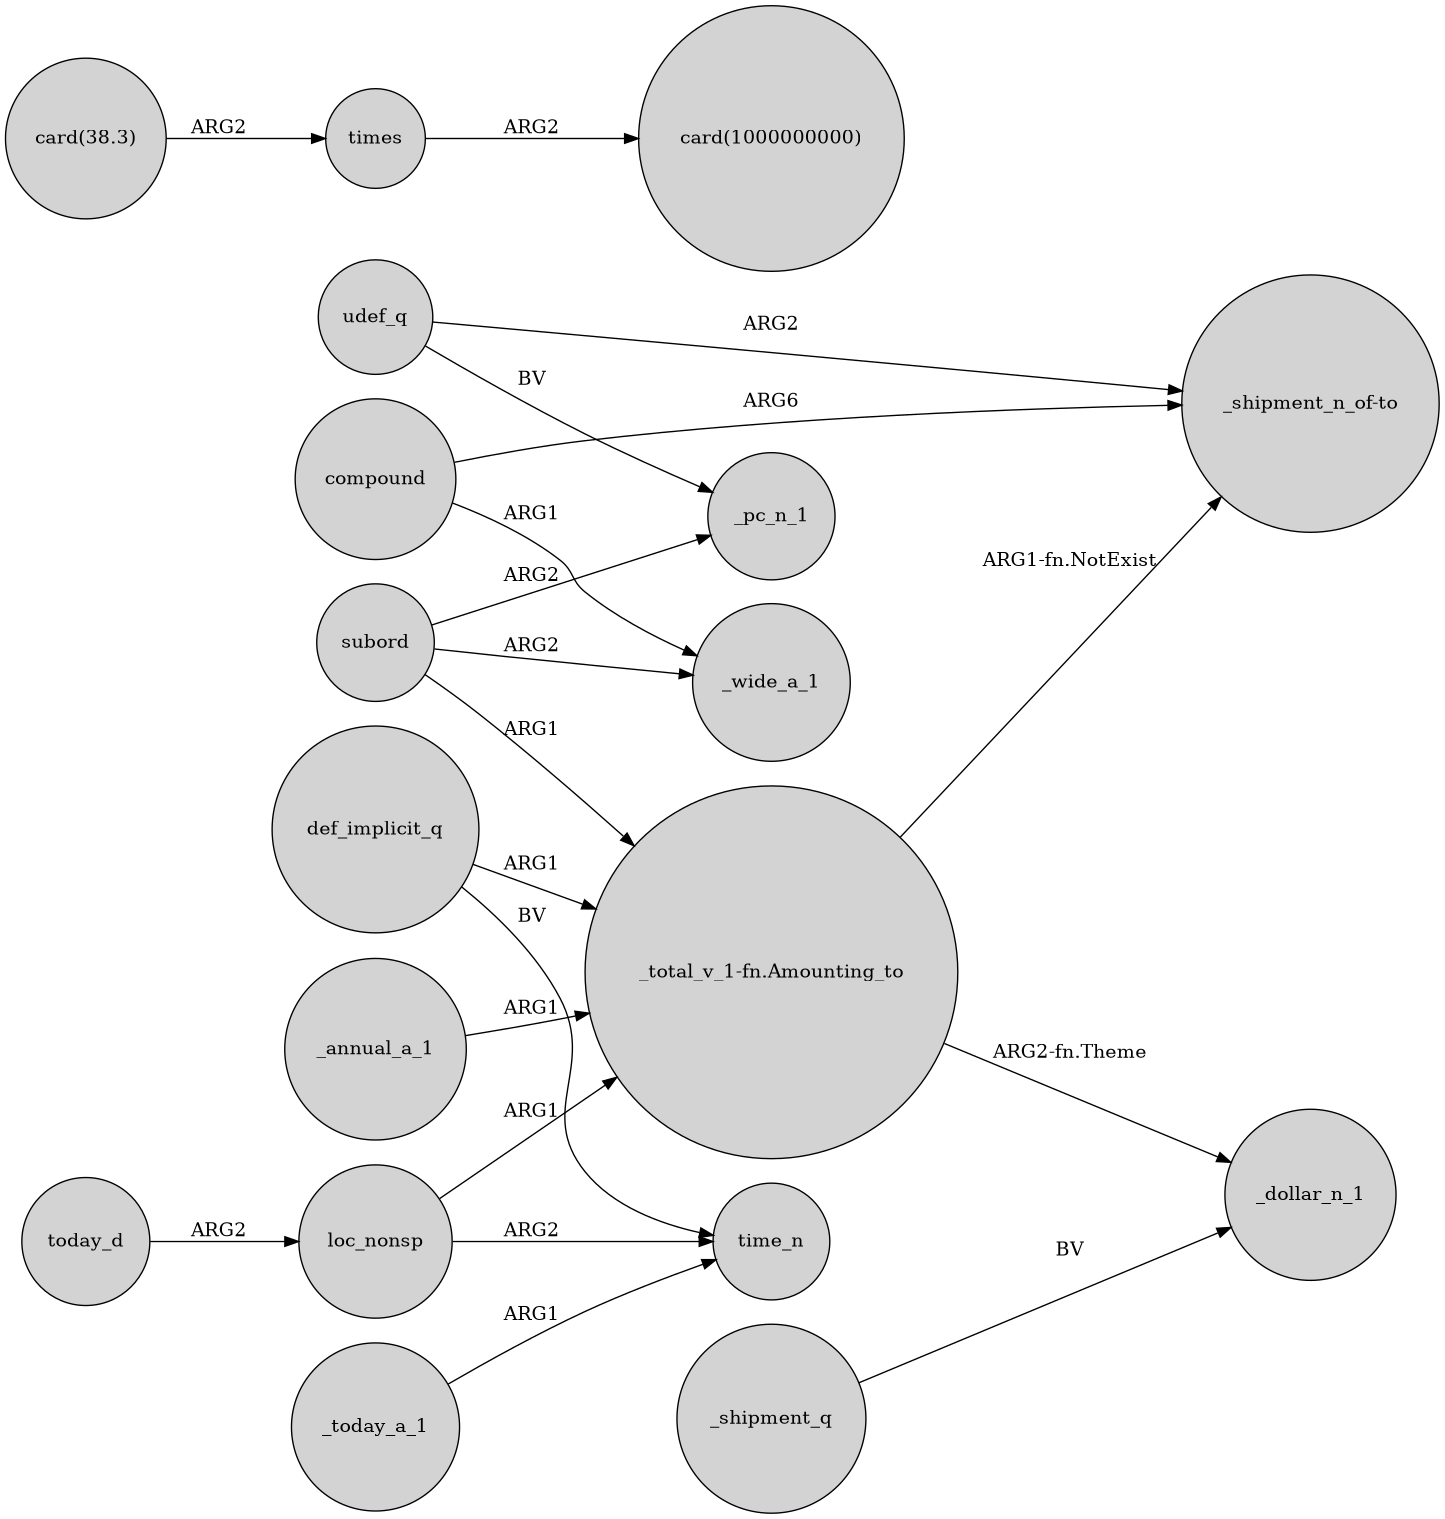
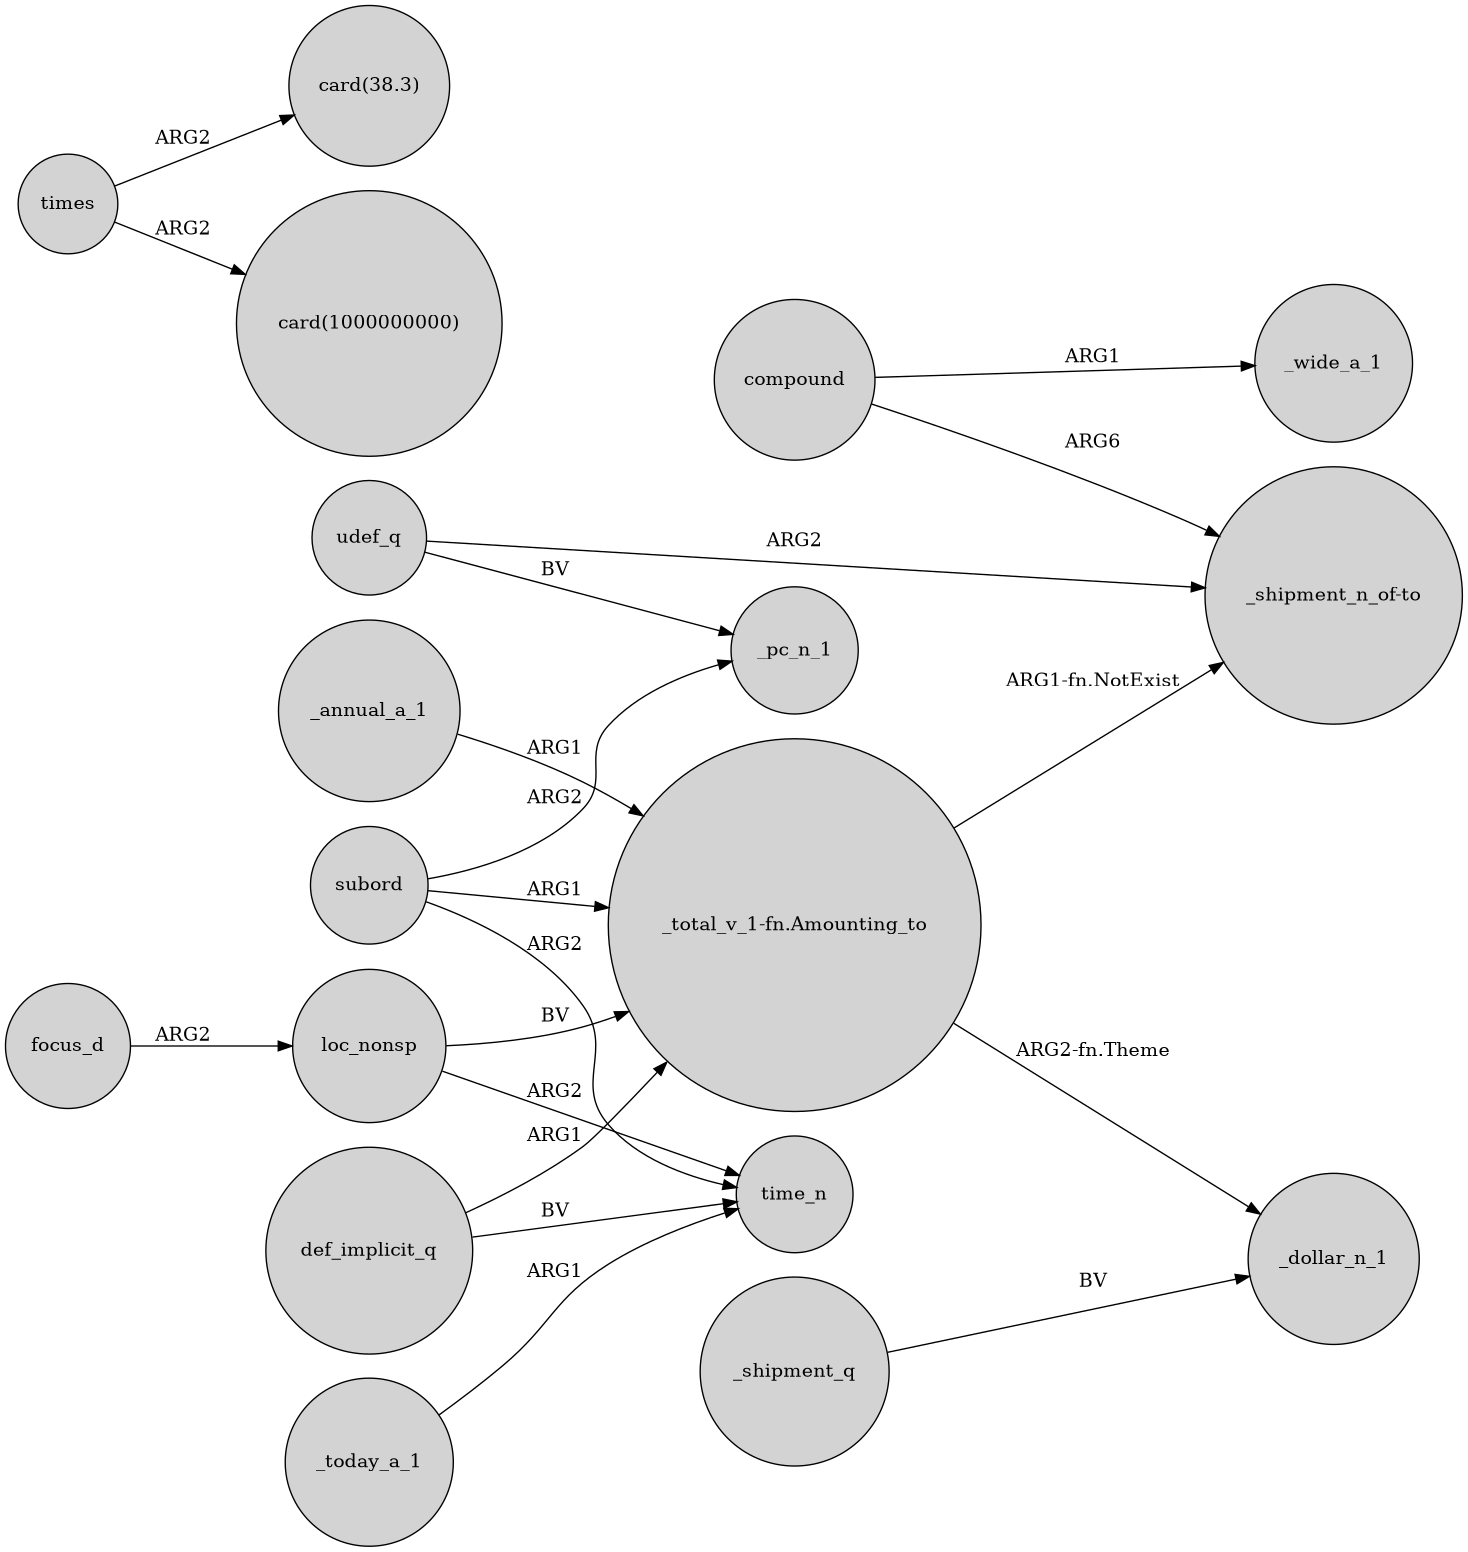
(239, 138) -> (198, 153)
(557, 662) -> (595, 1036)
(532, 1112) -> (555, 1016)
(86, 1241) -> (68, 1046)
